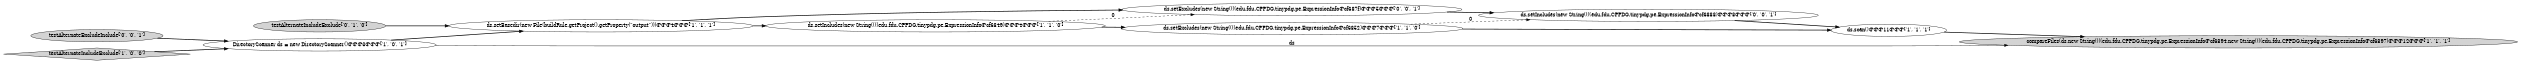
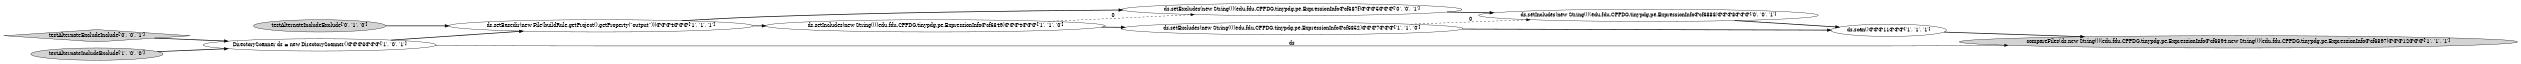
(97, 36) -> (97, 36)
(97, 54) -> (97, 54)
